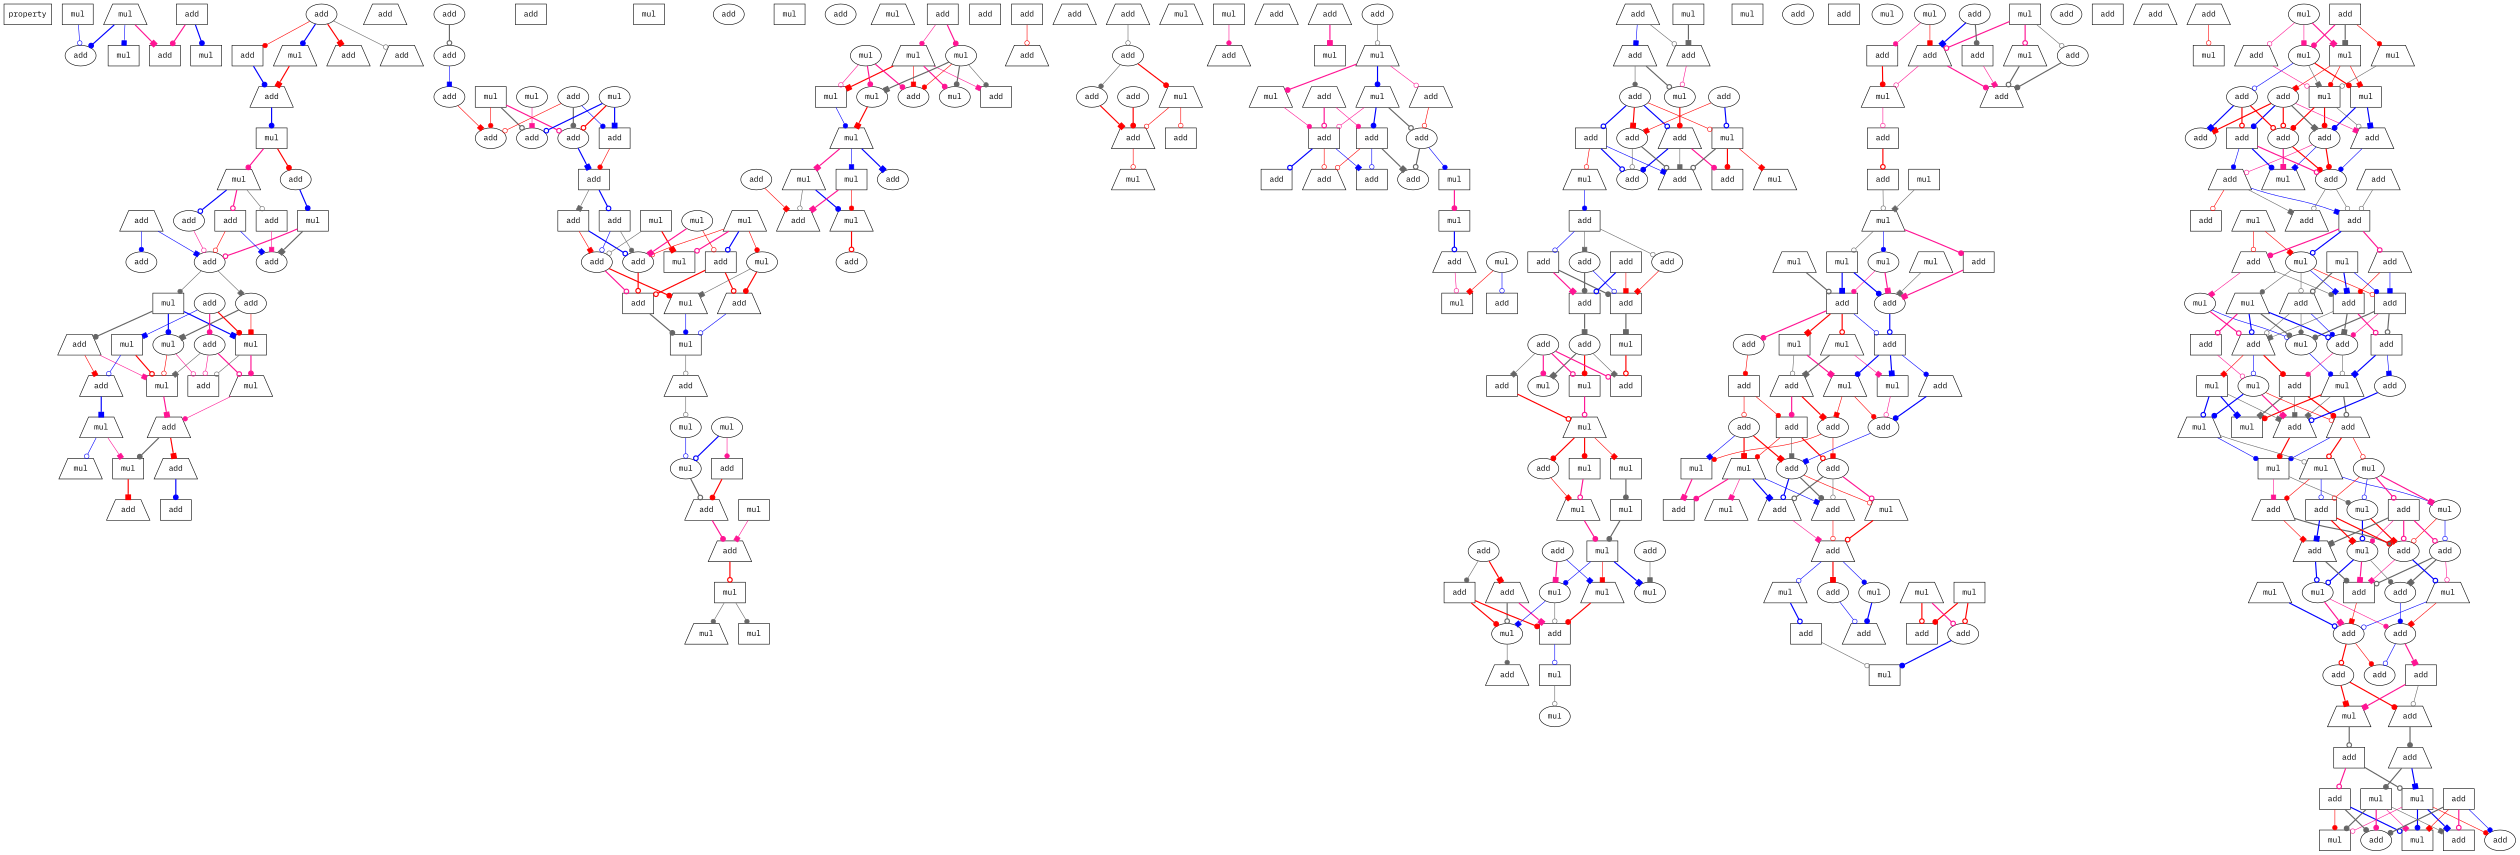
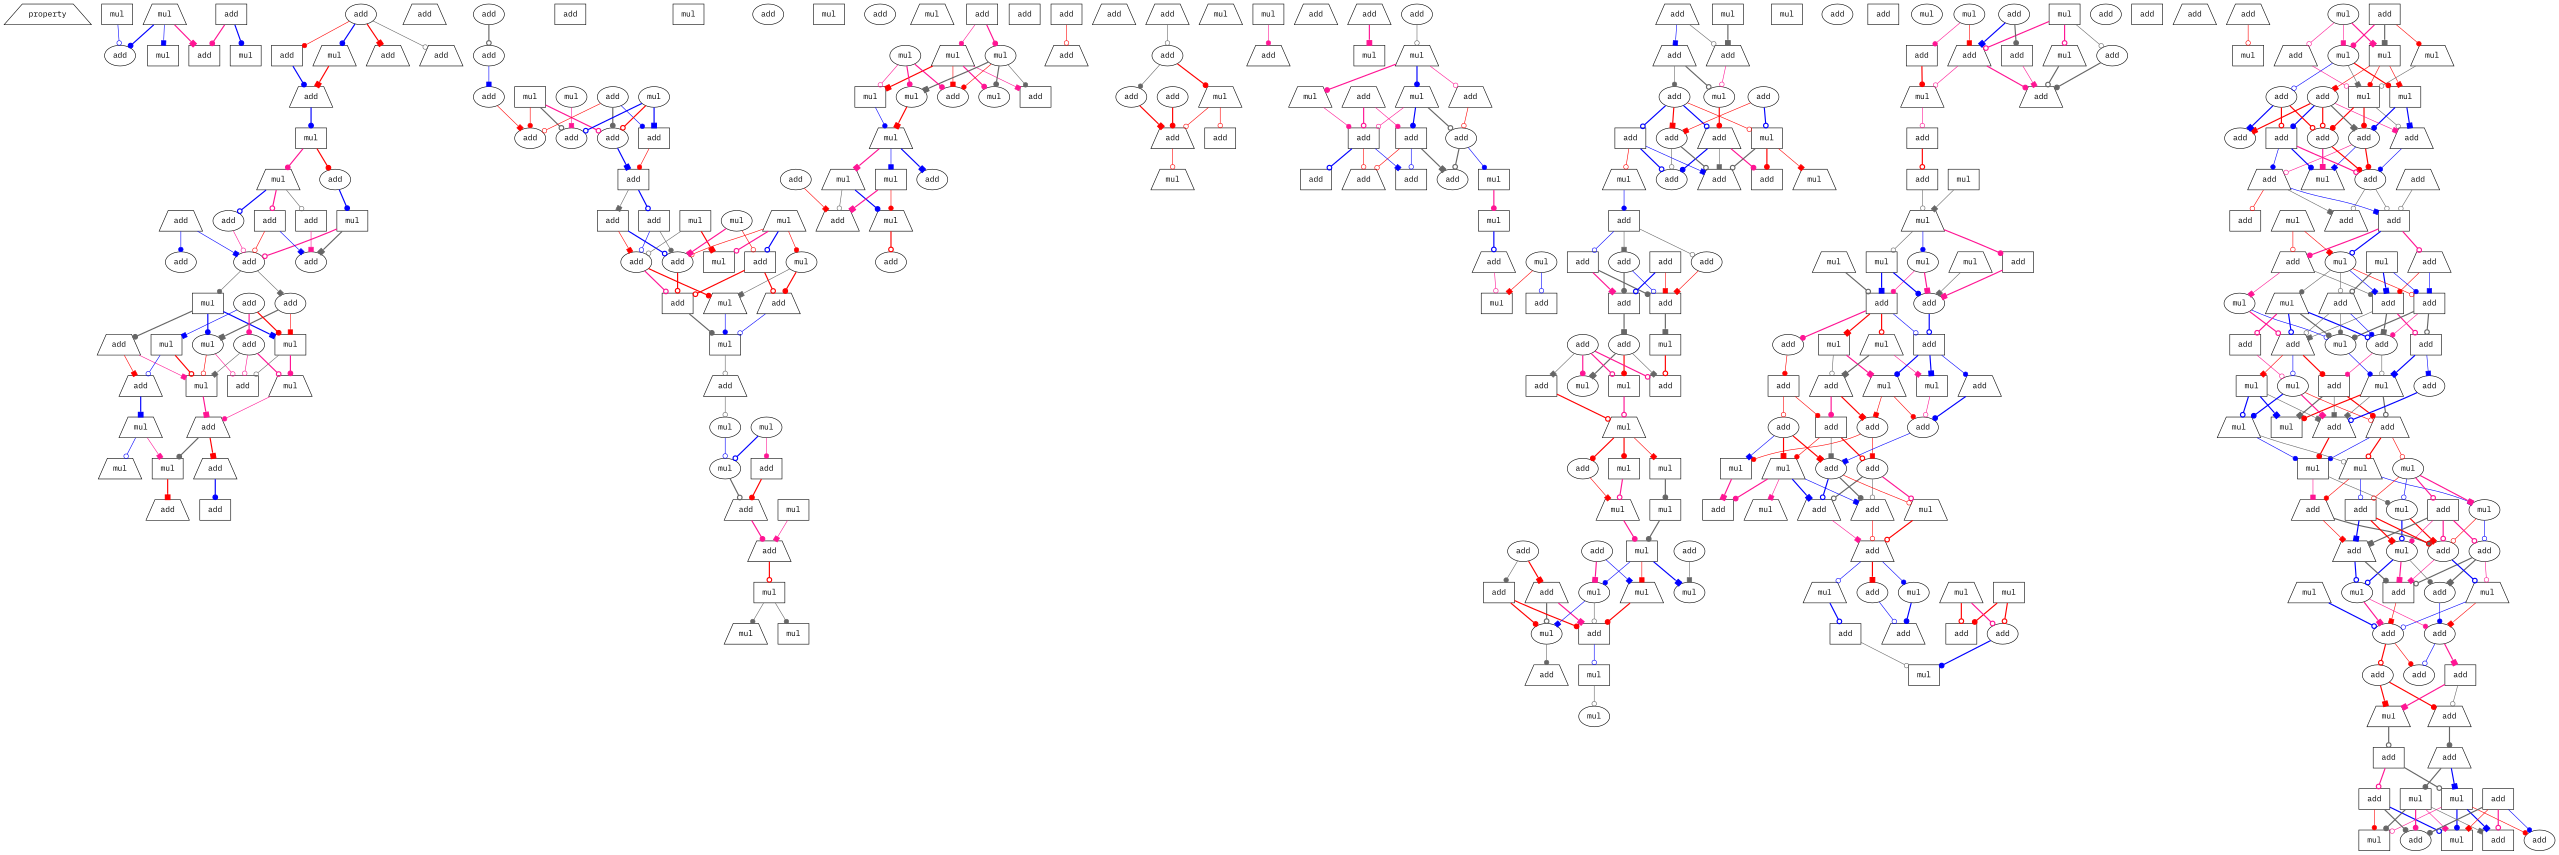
(28, 14) -> (48, 14)
